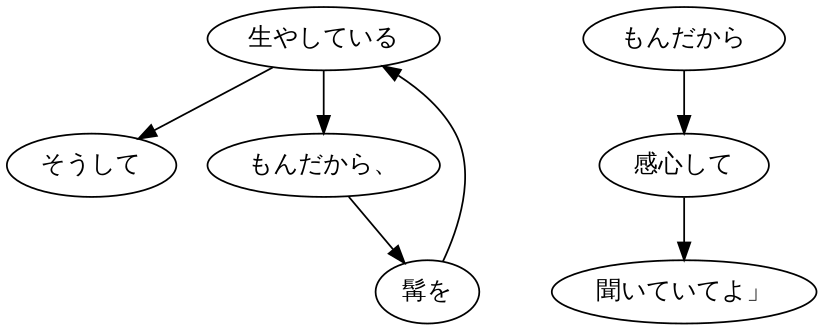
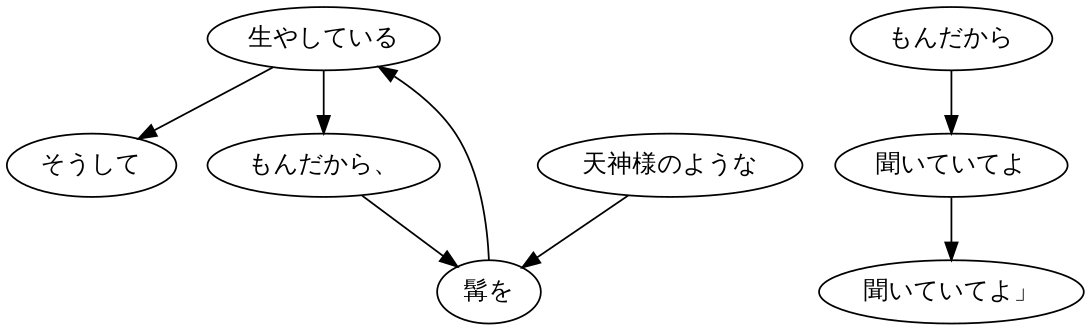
none -> (670, 165)
(684, 165) -> (951, 165)
